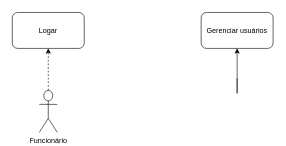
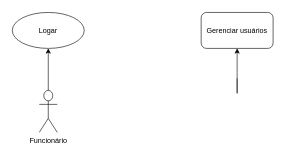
(48, 30) -> (48, 30)
(48, 71) -> (48, 71)
